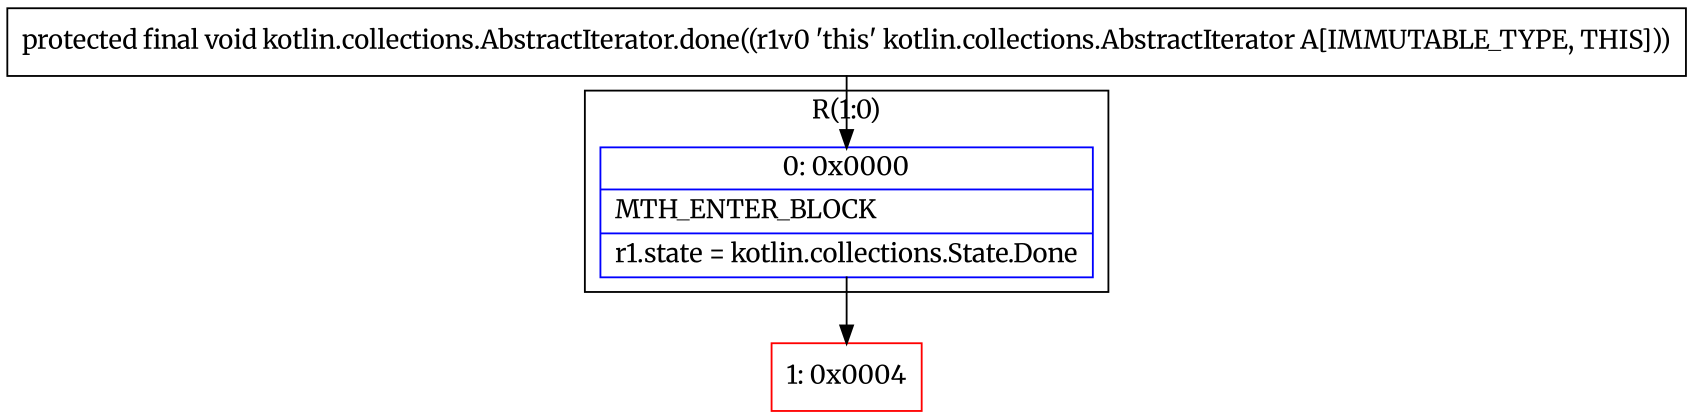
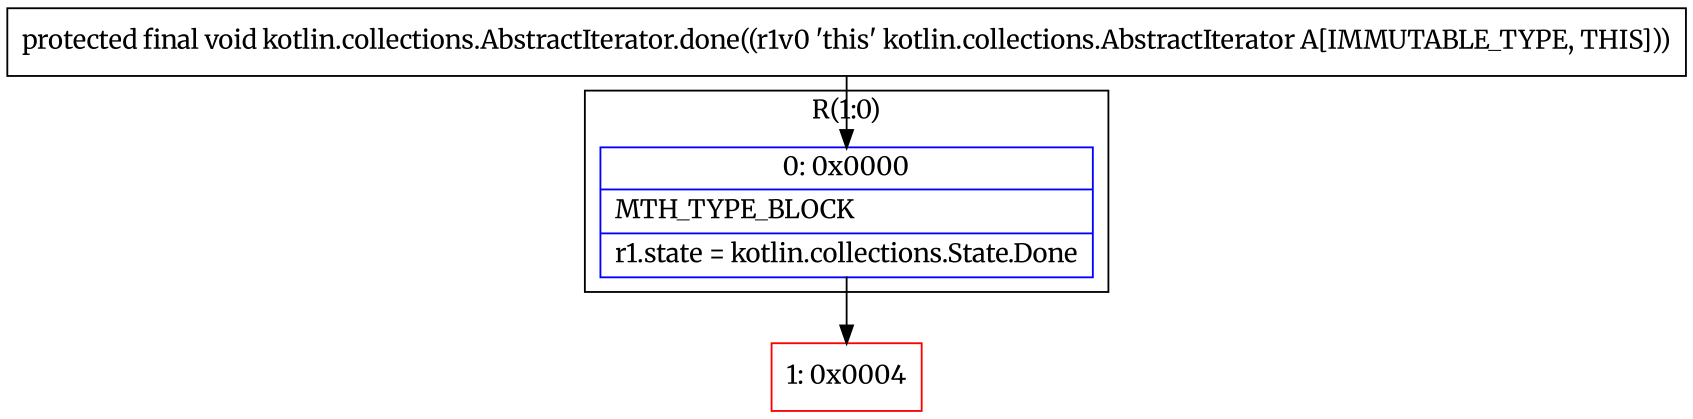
(746, 211) -> (735, 211)
